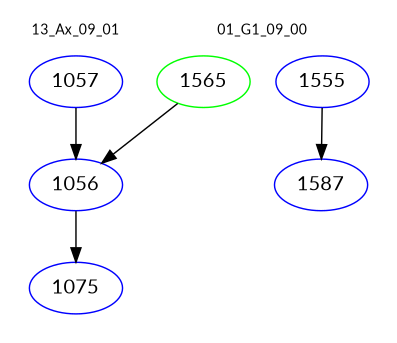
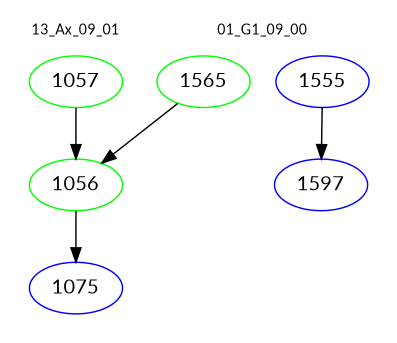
(76, 82) -> (76, 82)
(76, 185) -> (76, 185)
(321, 185) -> (321, 185)
